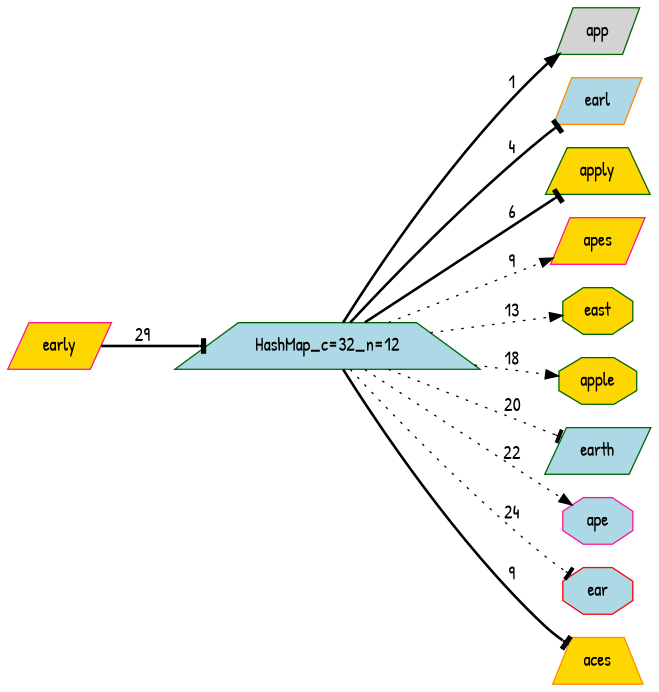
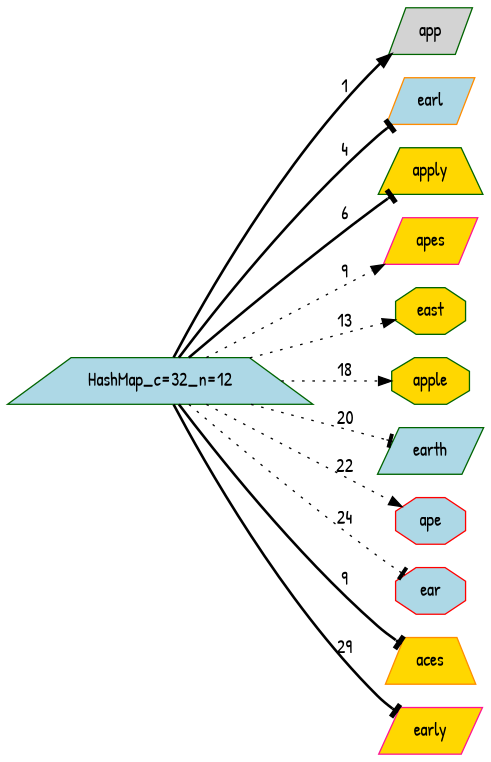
(150, 346) -> (271, 565)
(598, 521) -> (431, 521)
